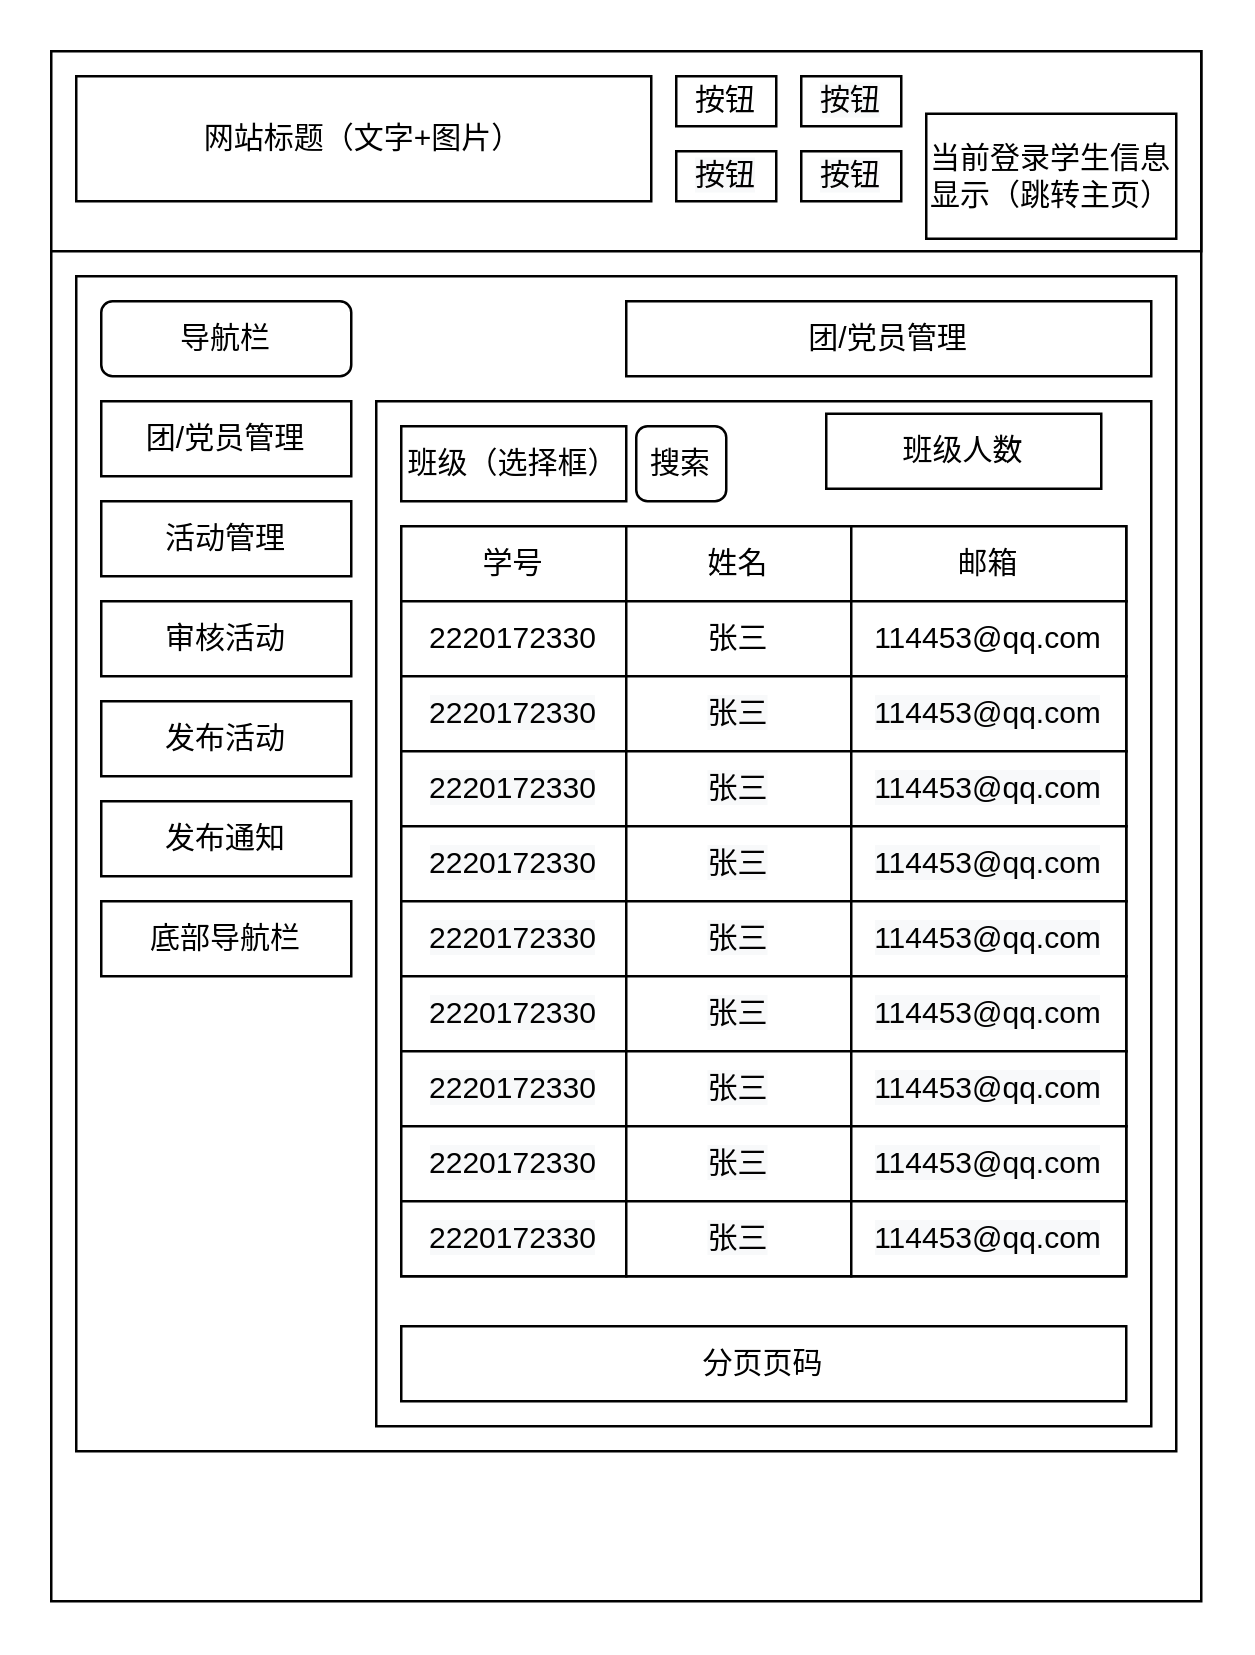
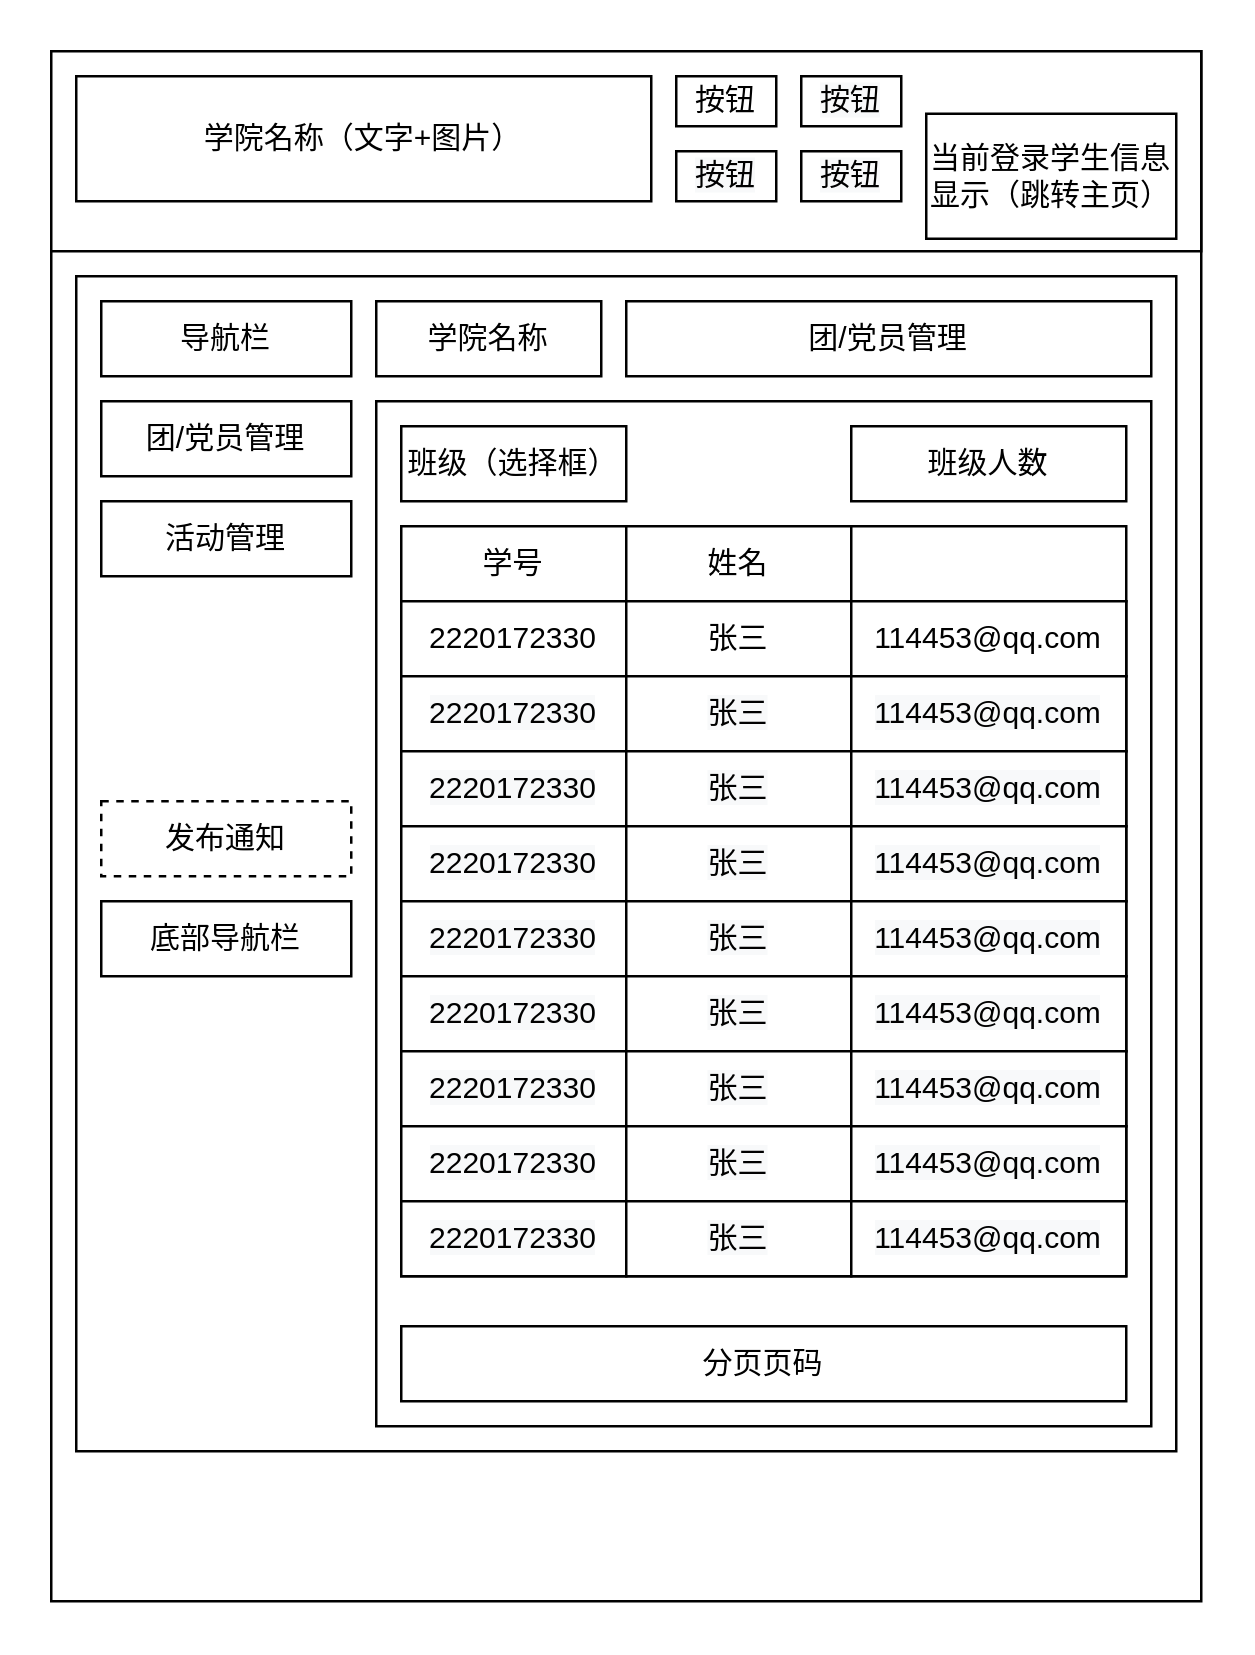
(364, 139) -> (364, 139)
(226, 339) -> (226, 339)
none -> (489, 339)
(964, 451) -> (989, 464)
(681, 464) -> none
(989, 564) -> none
(226, 639) -> none
(226, 739) -> none
(226, 839) -> (226, 839)
